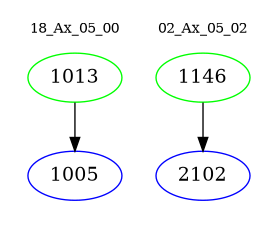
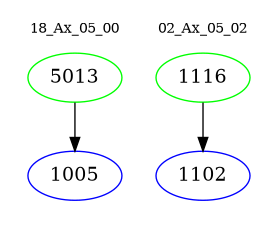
(75, 78) -> (75, 78)
(203, 78) -> (203, 78)
(203, 176) -> (203, 176)
